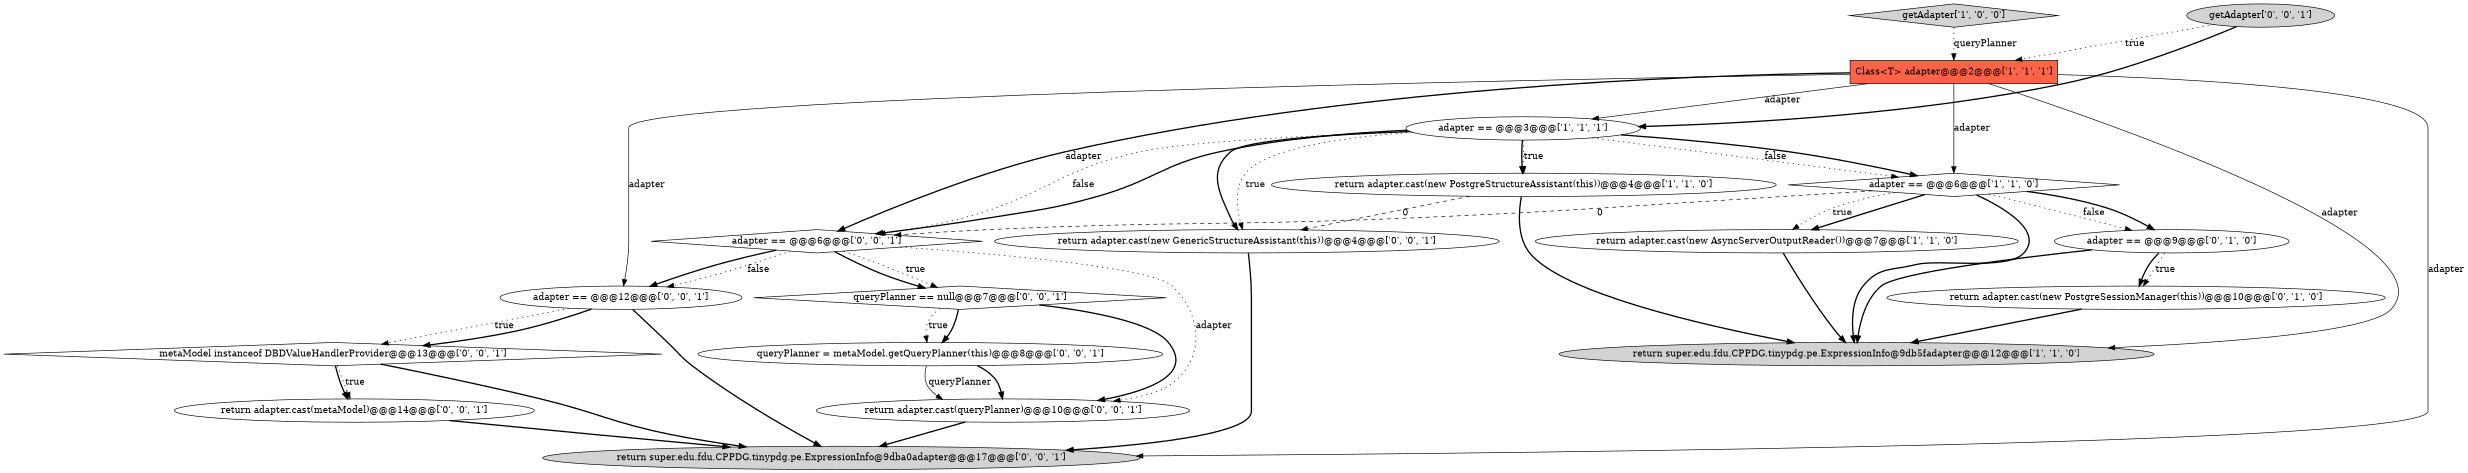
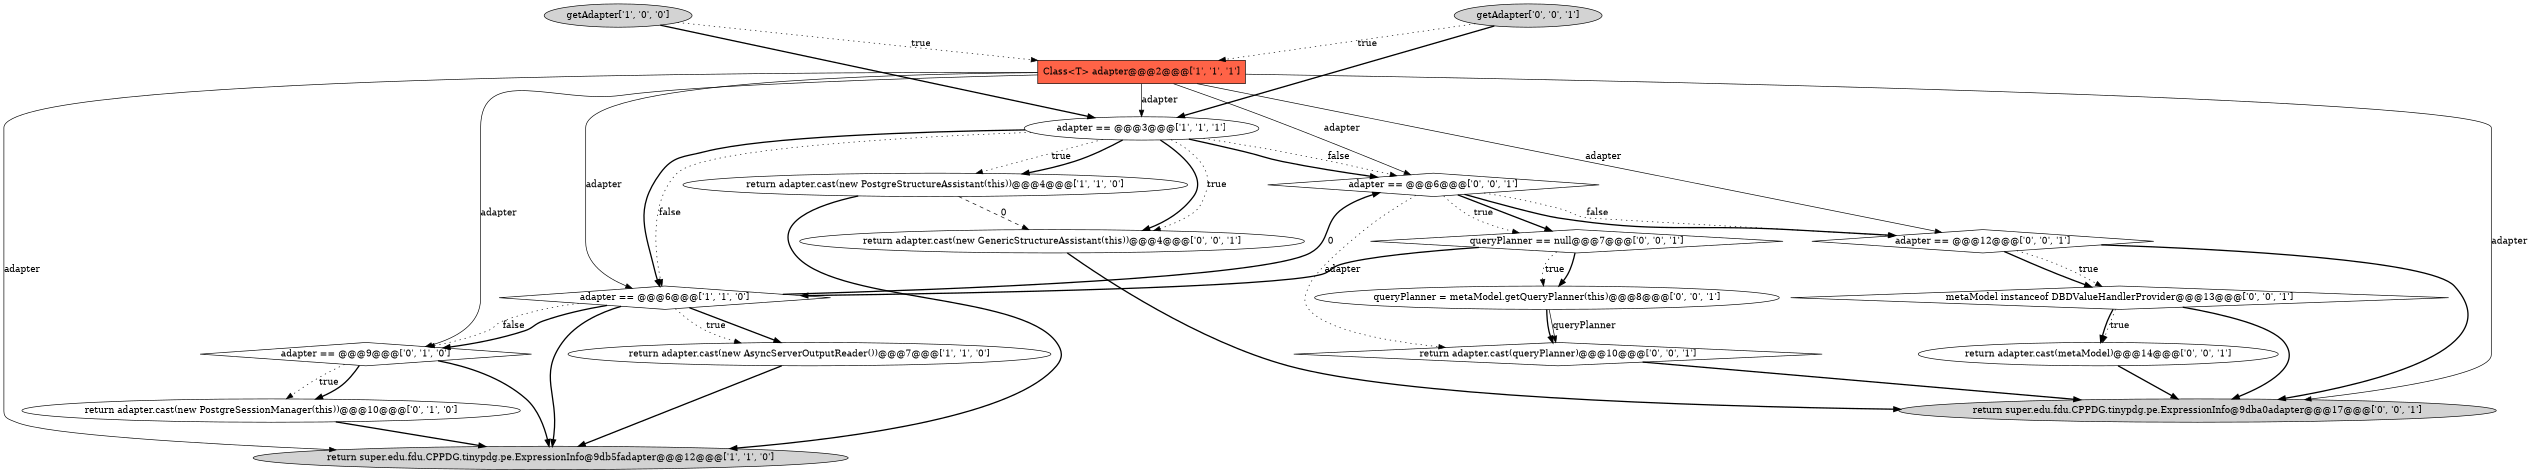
(1954, 16) -> (618, 16)
(1985, 44) -> (921, 44)
none -> (863, 69)
none -> (626, 95)
(1339, 106) -> (1290, 126)
(1387, 219) -> (1092, 281)
(2172, 241) -> (366, 354)
(621, 298) -> (1983, 241)
(1156, 333) -> (1146, 288)
(1003, 411) -> (1558, 354)
